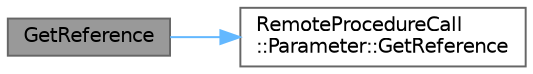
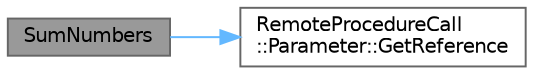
(89, 37) -> (89, 37)
